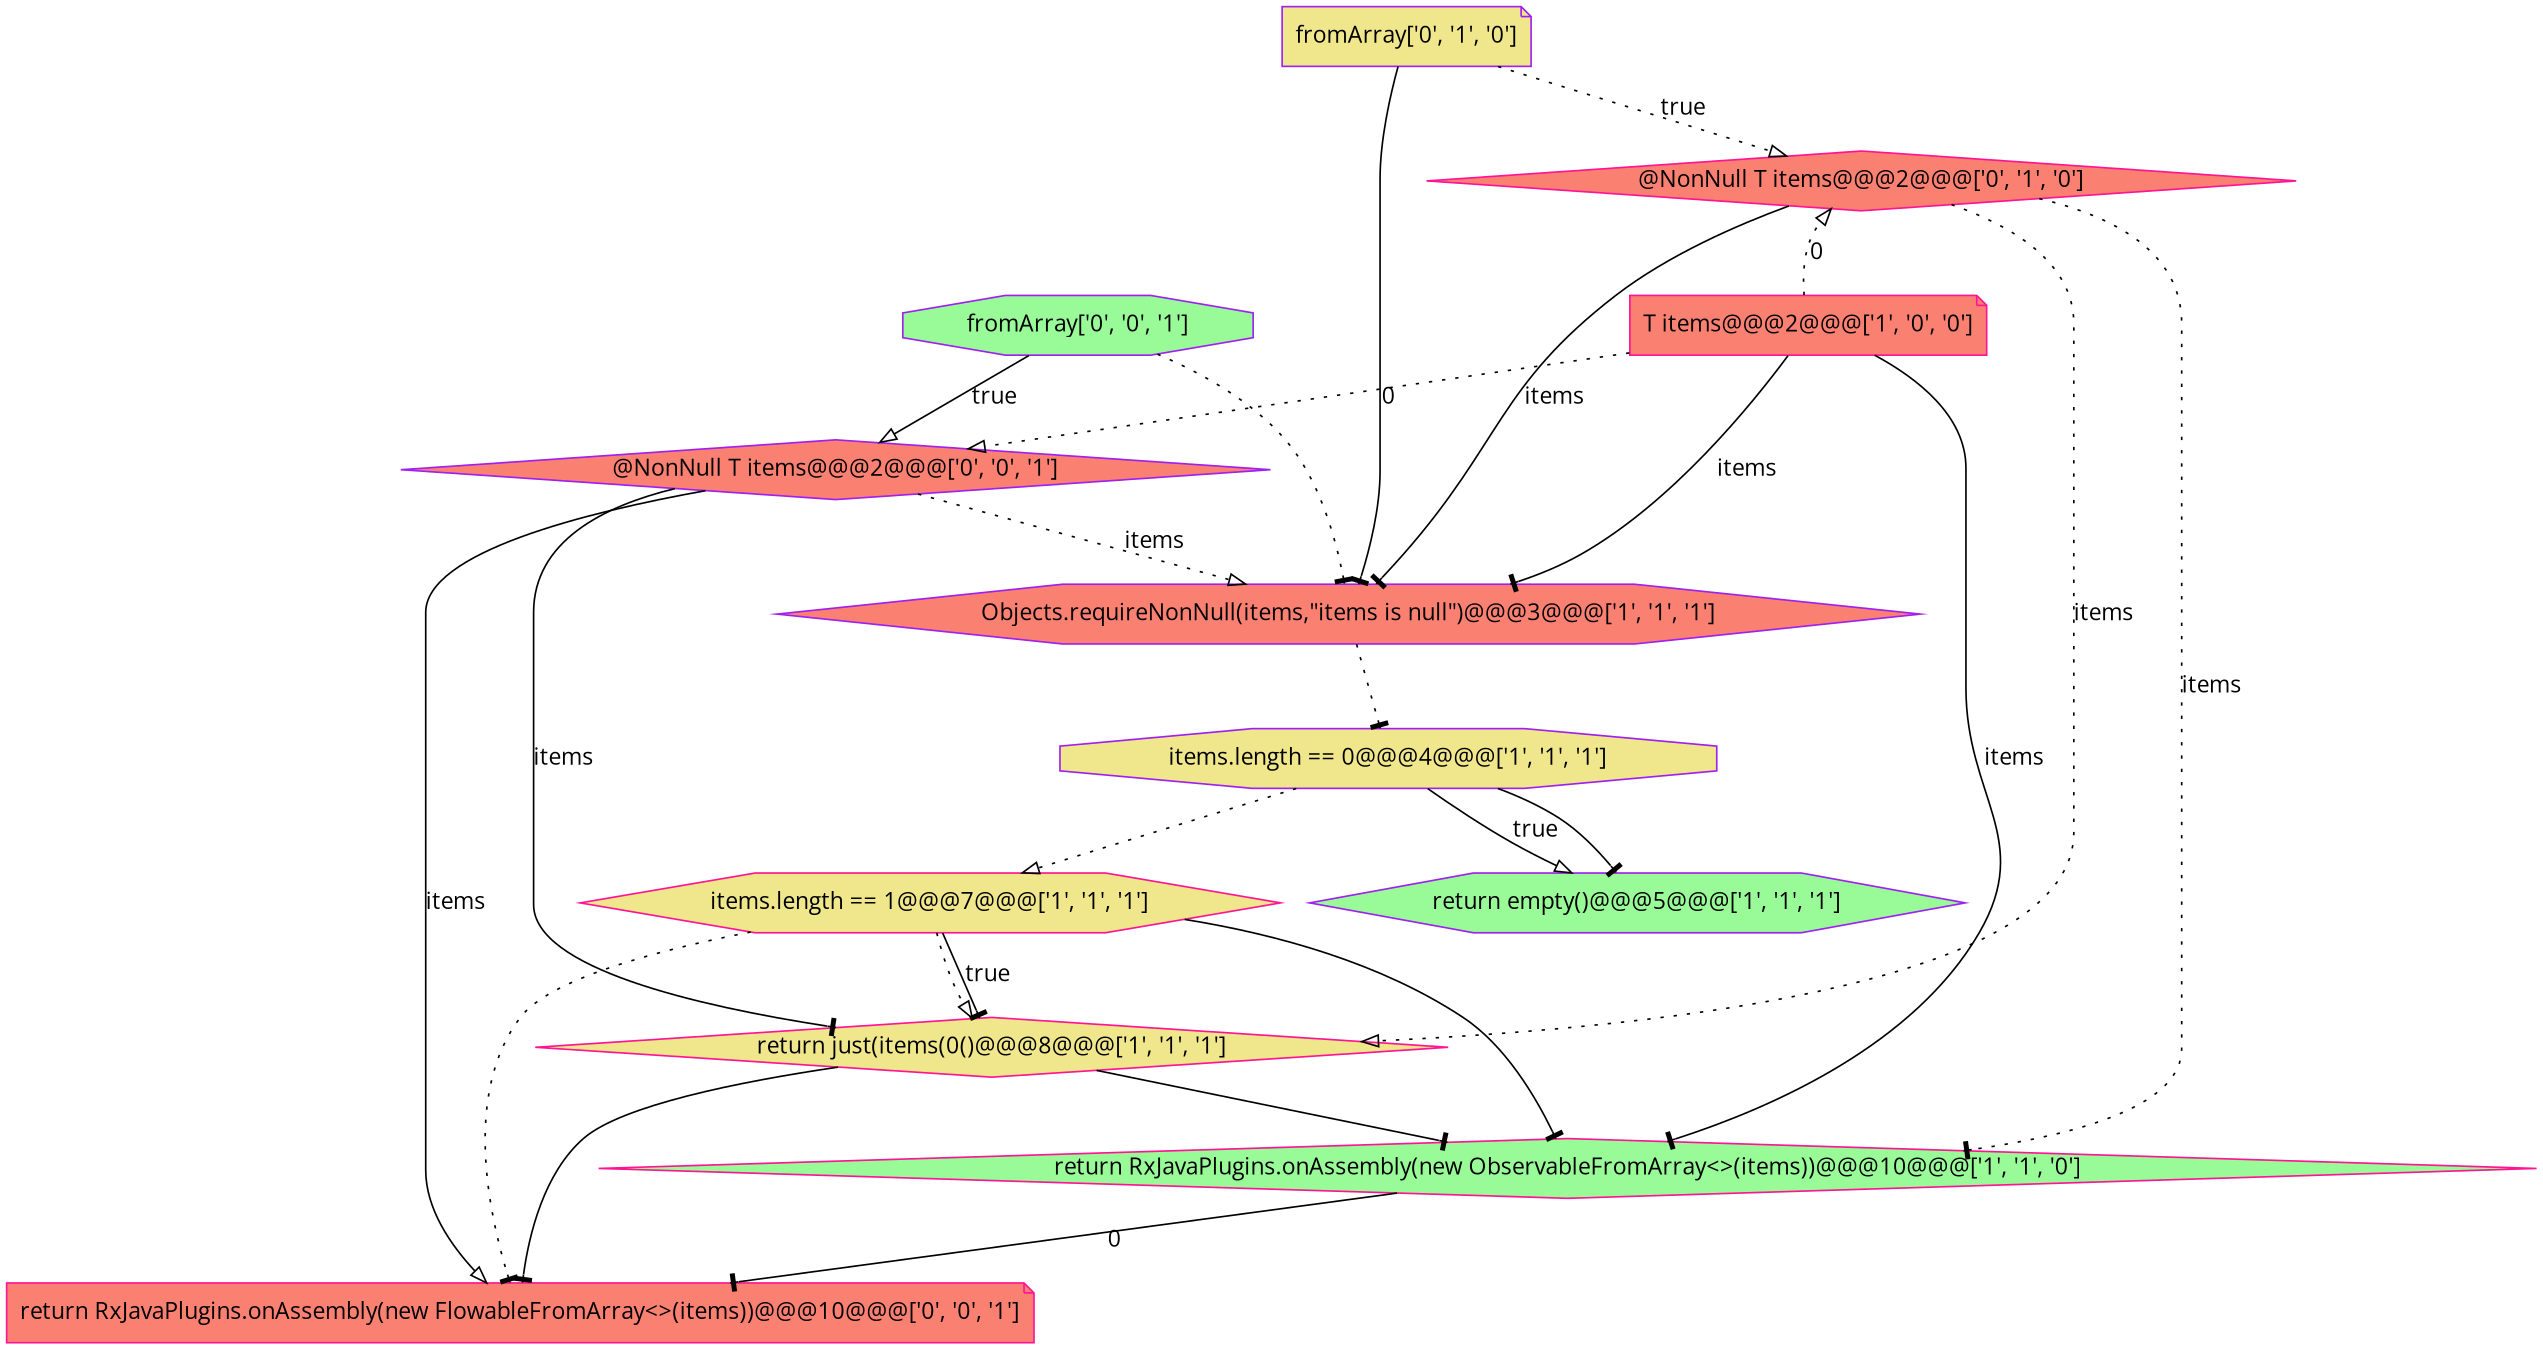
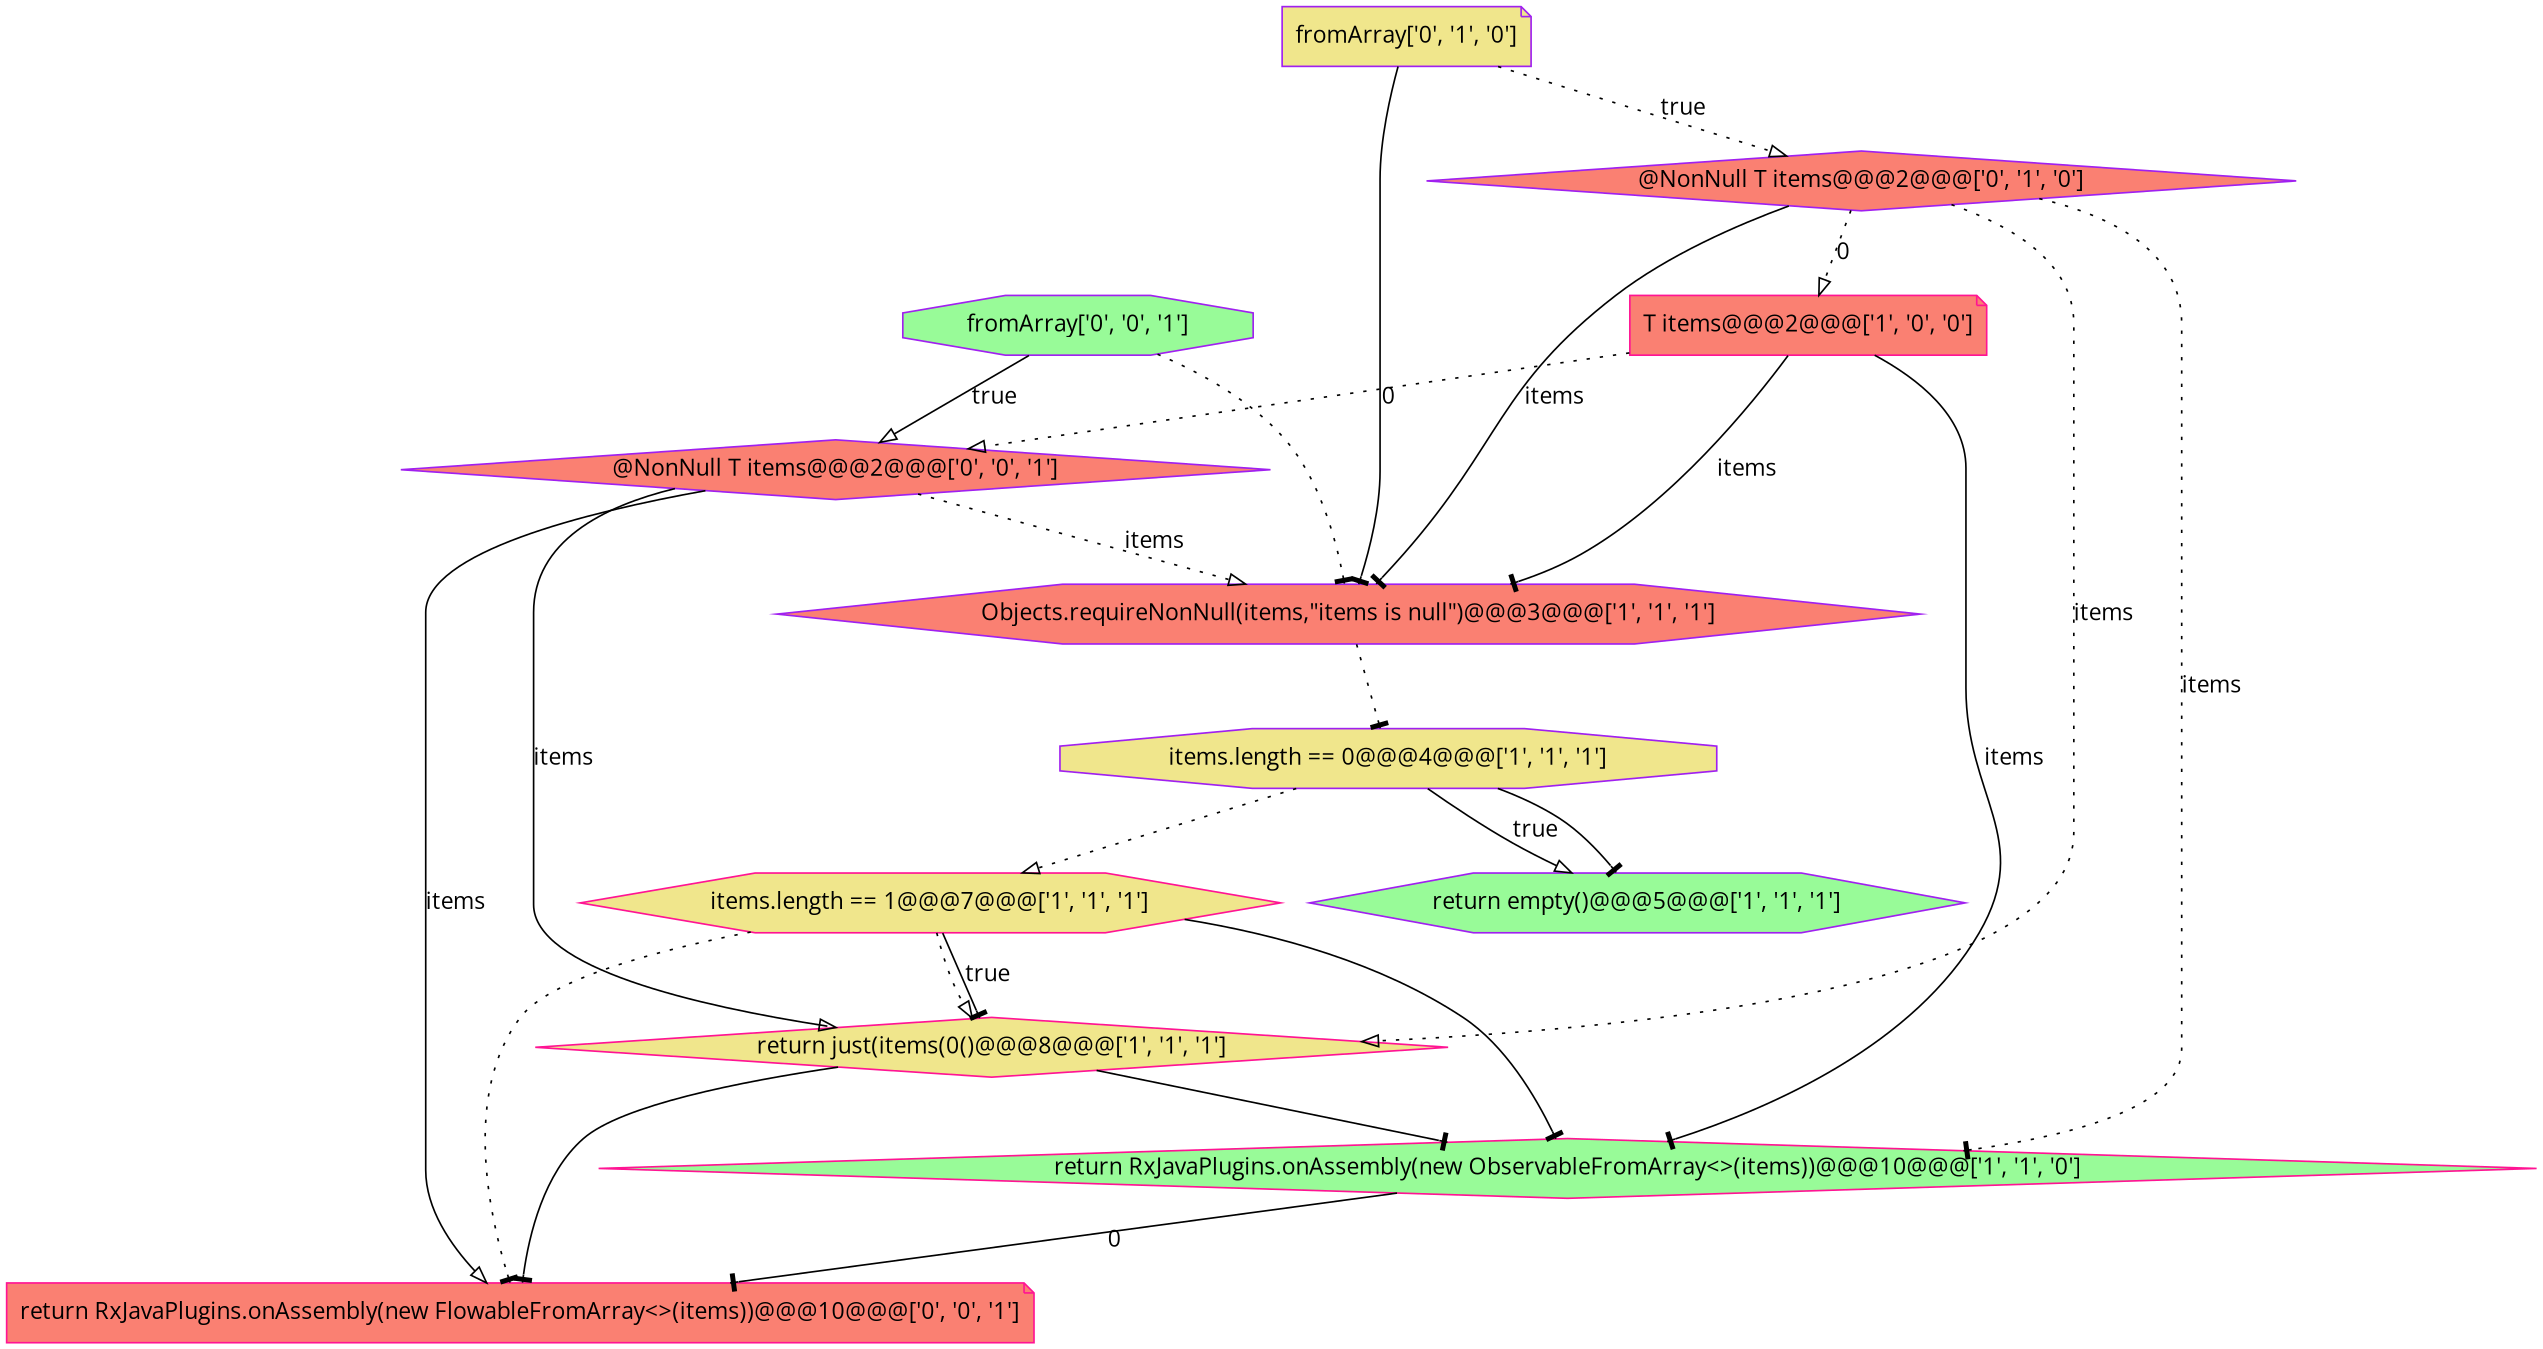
(1861, 181) -> (1861, 181)
(1806, 257) -> (1838, 245)
(534, 823) -> (534, 823)
